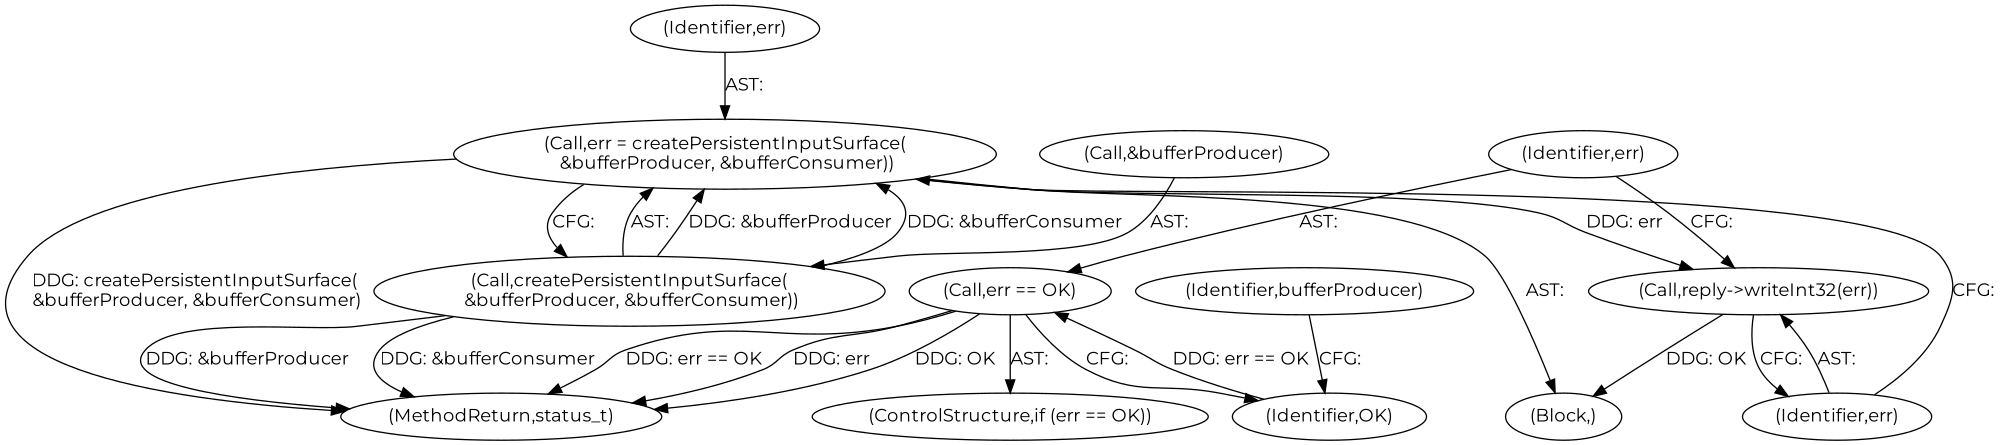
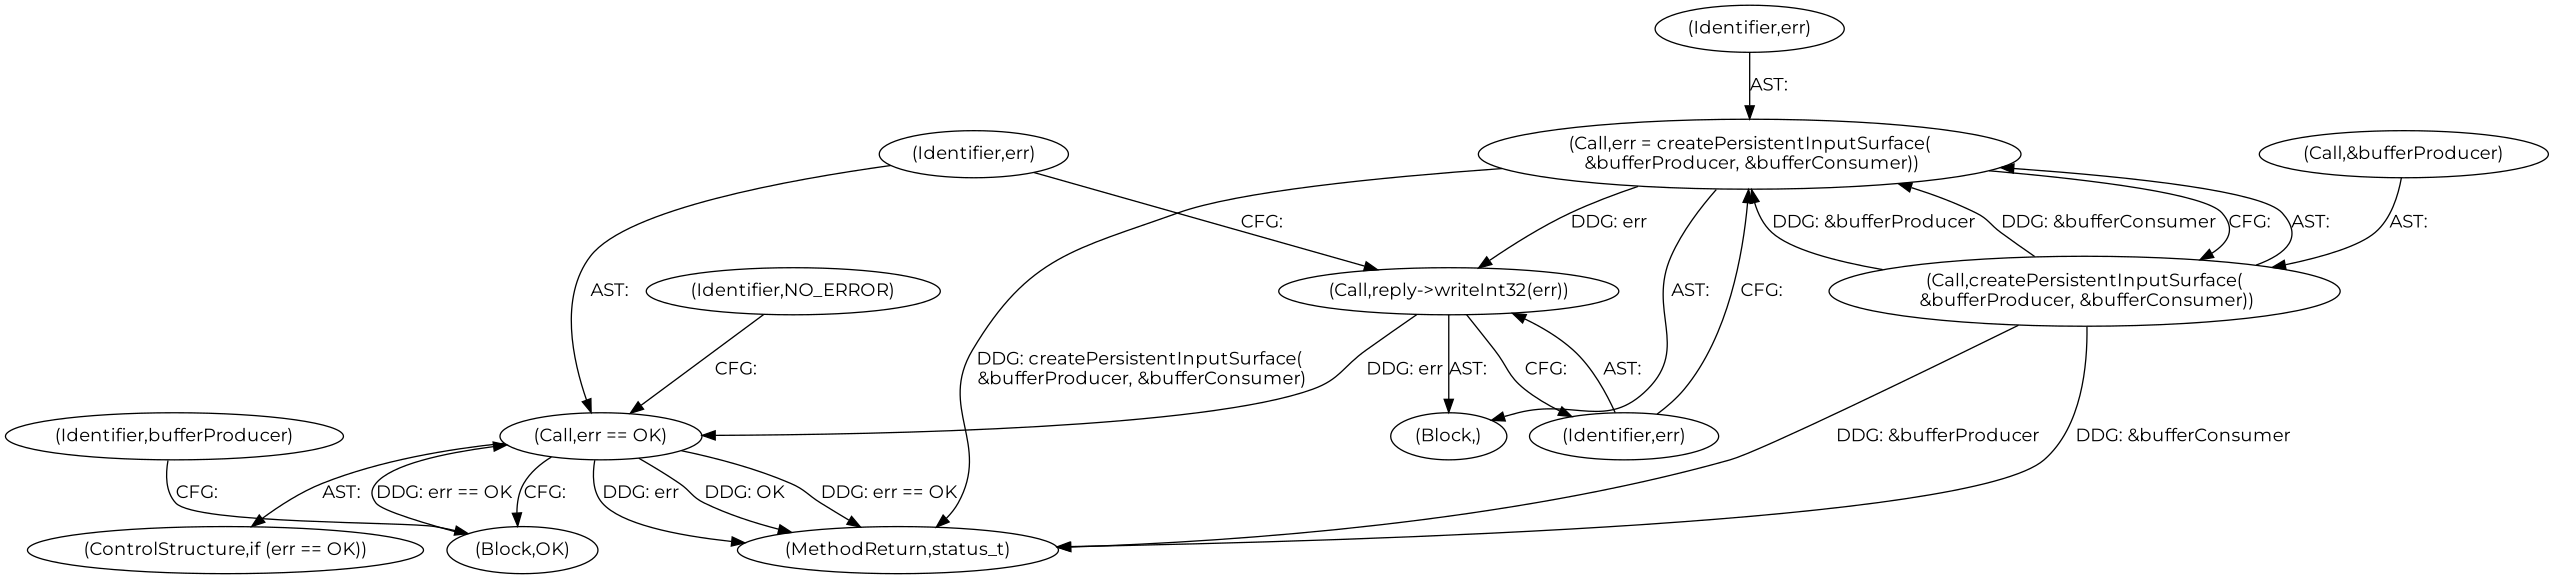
none -> (793, 291)
(1706, 360) -> (1471, 370)
(1329, 417) -> (522, 550)
none -> (1080, 424)
